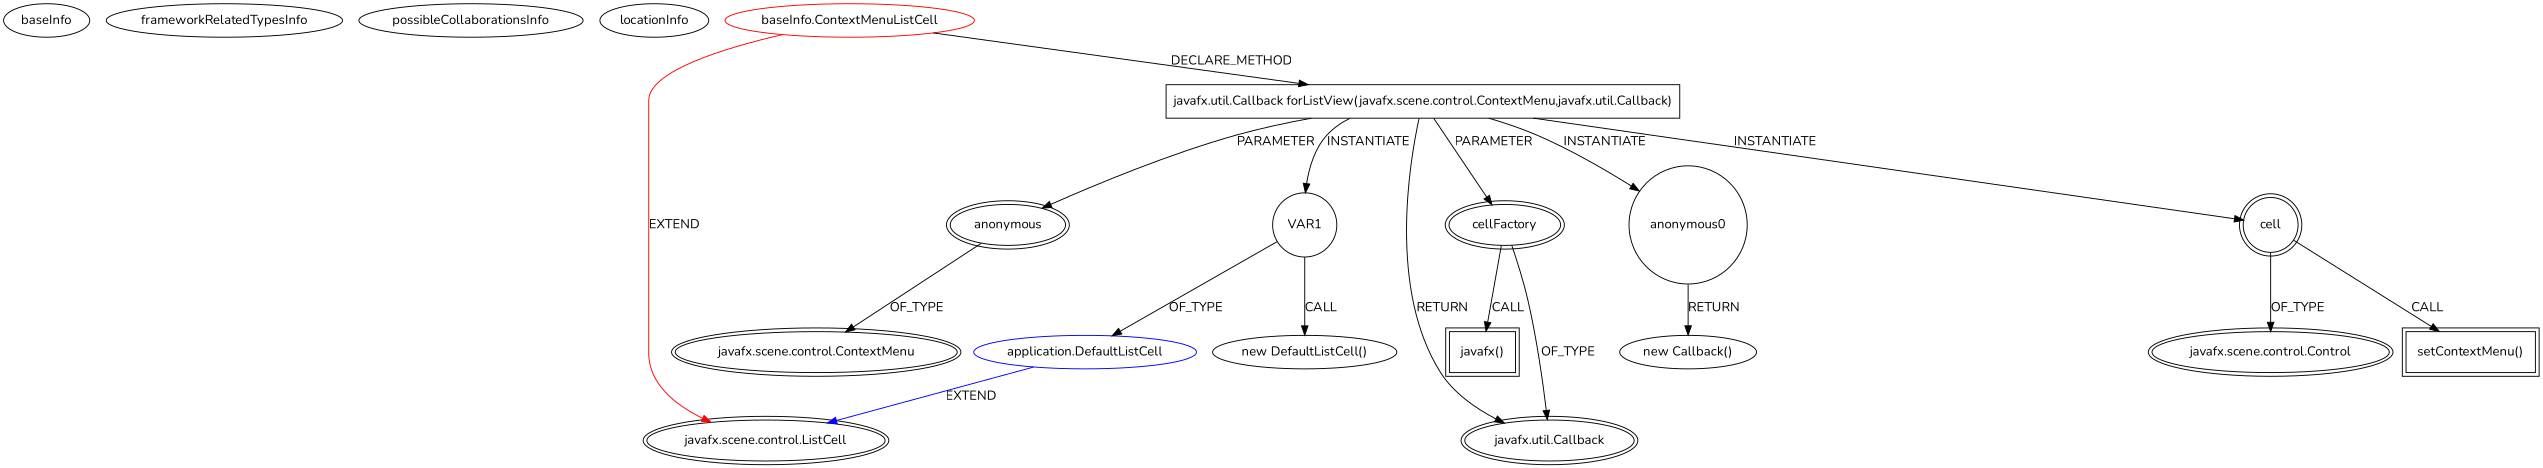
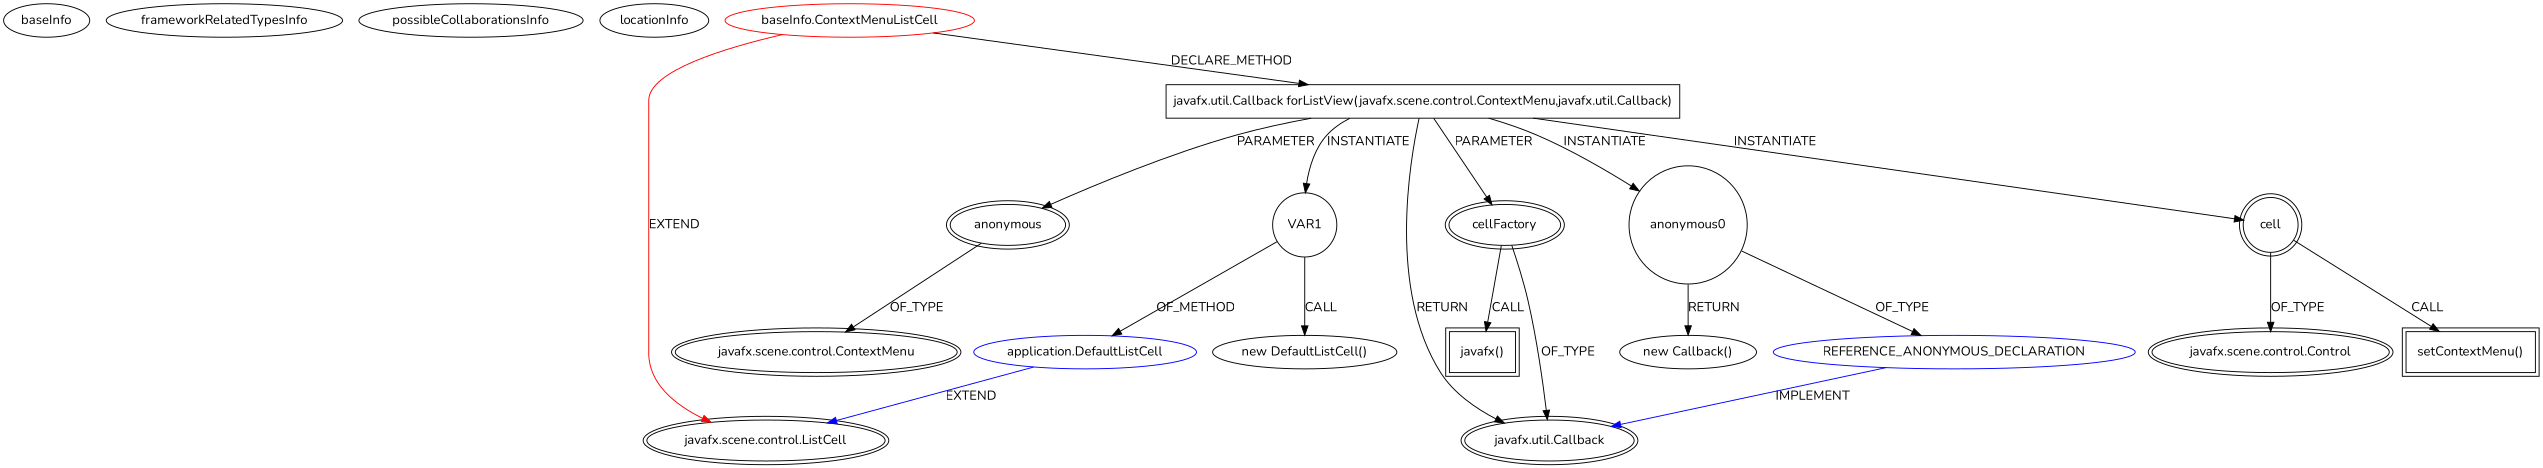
(1196, 308) -> (1196, 308)
none -> (1954, 352)
